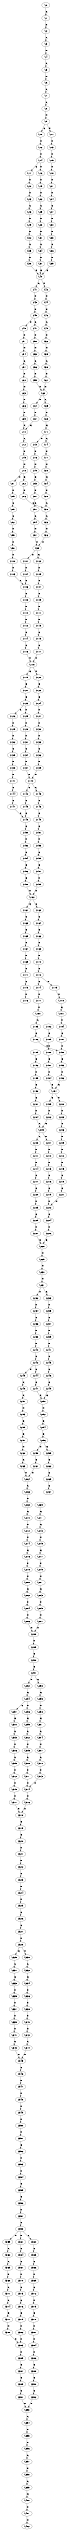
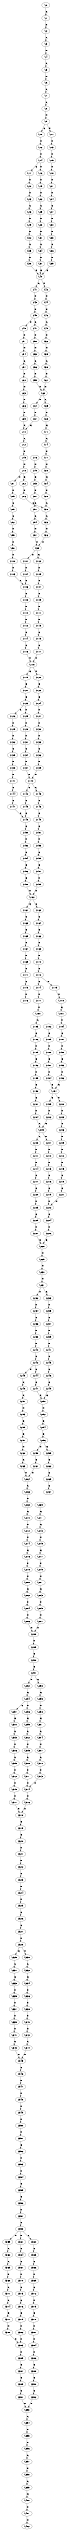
(35, 445) -> none
(47, 1047) -> (36, 1045)
